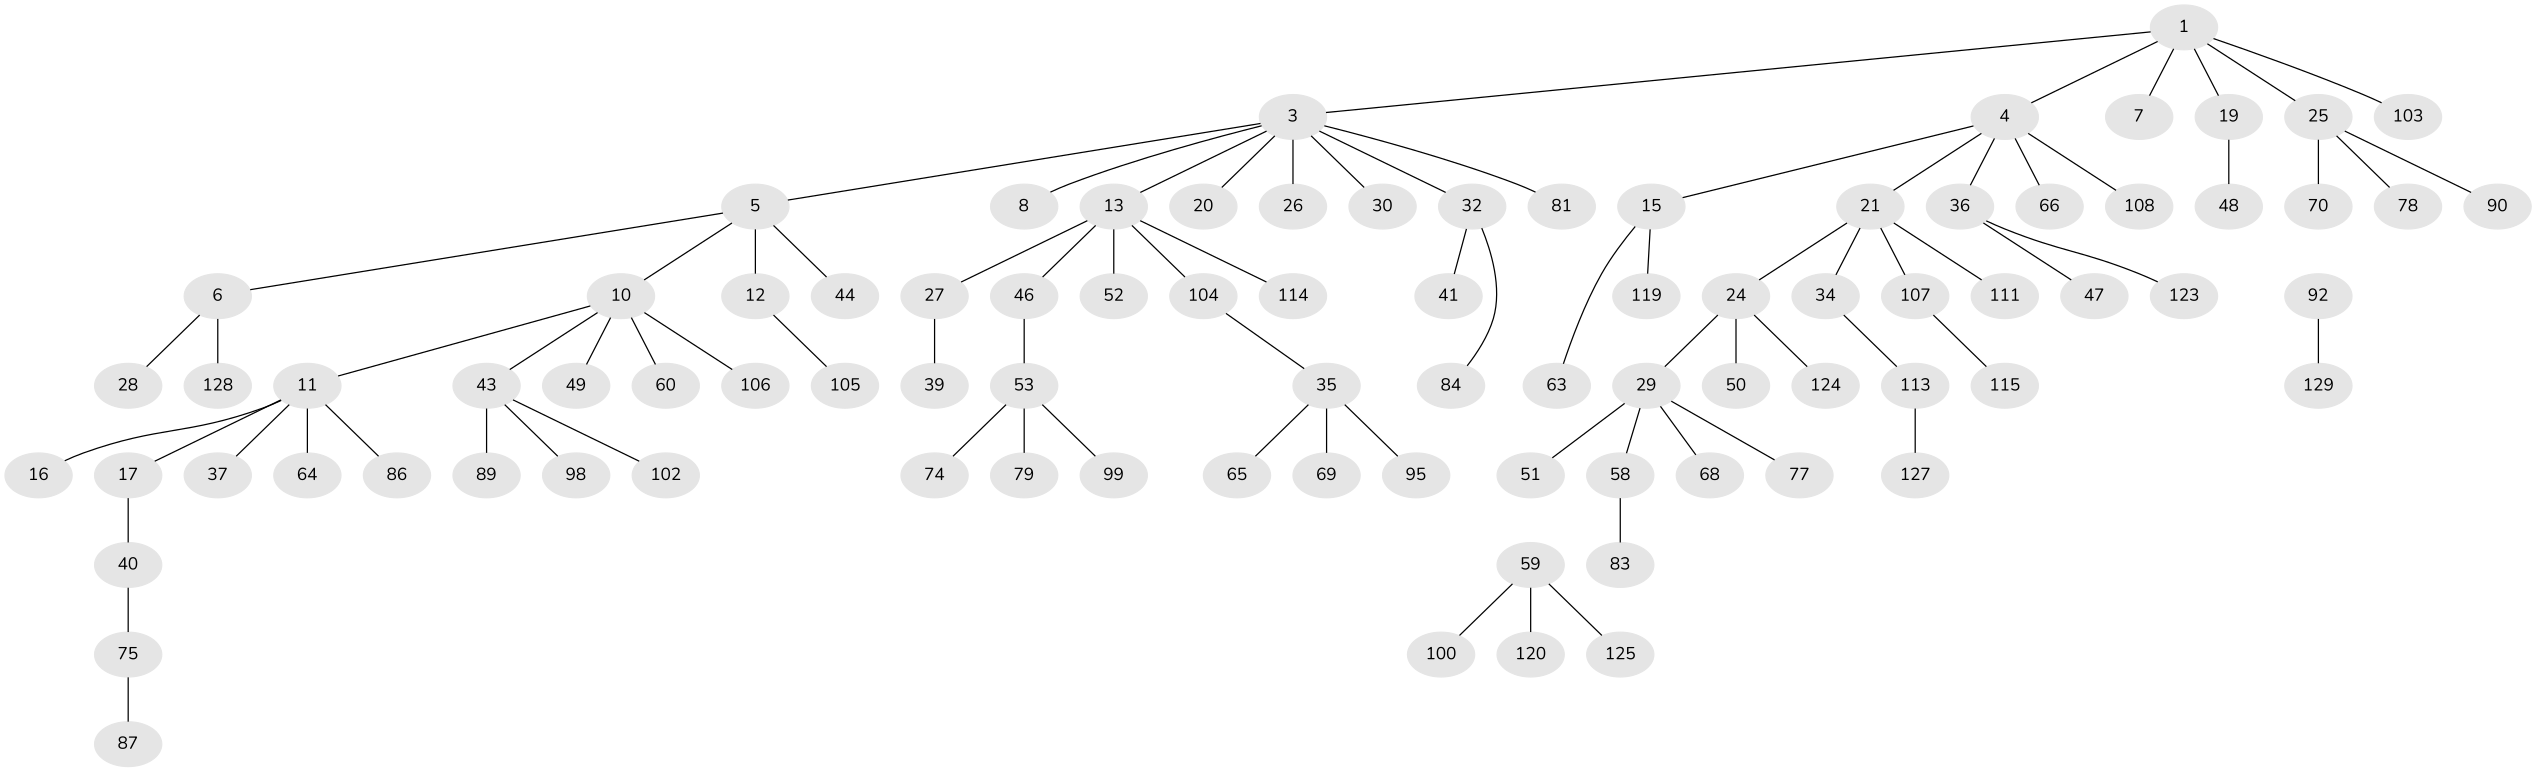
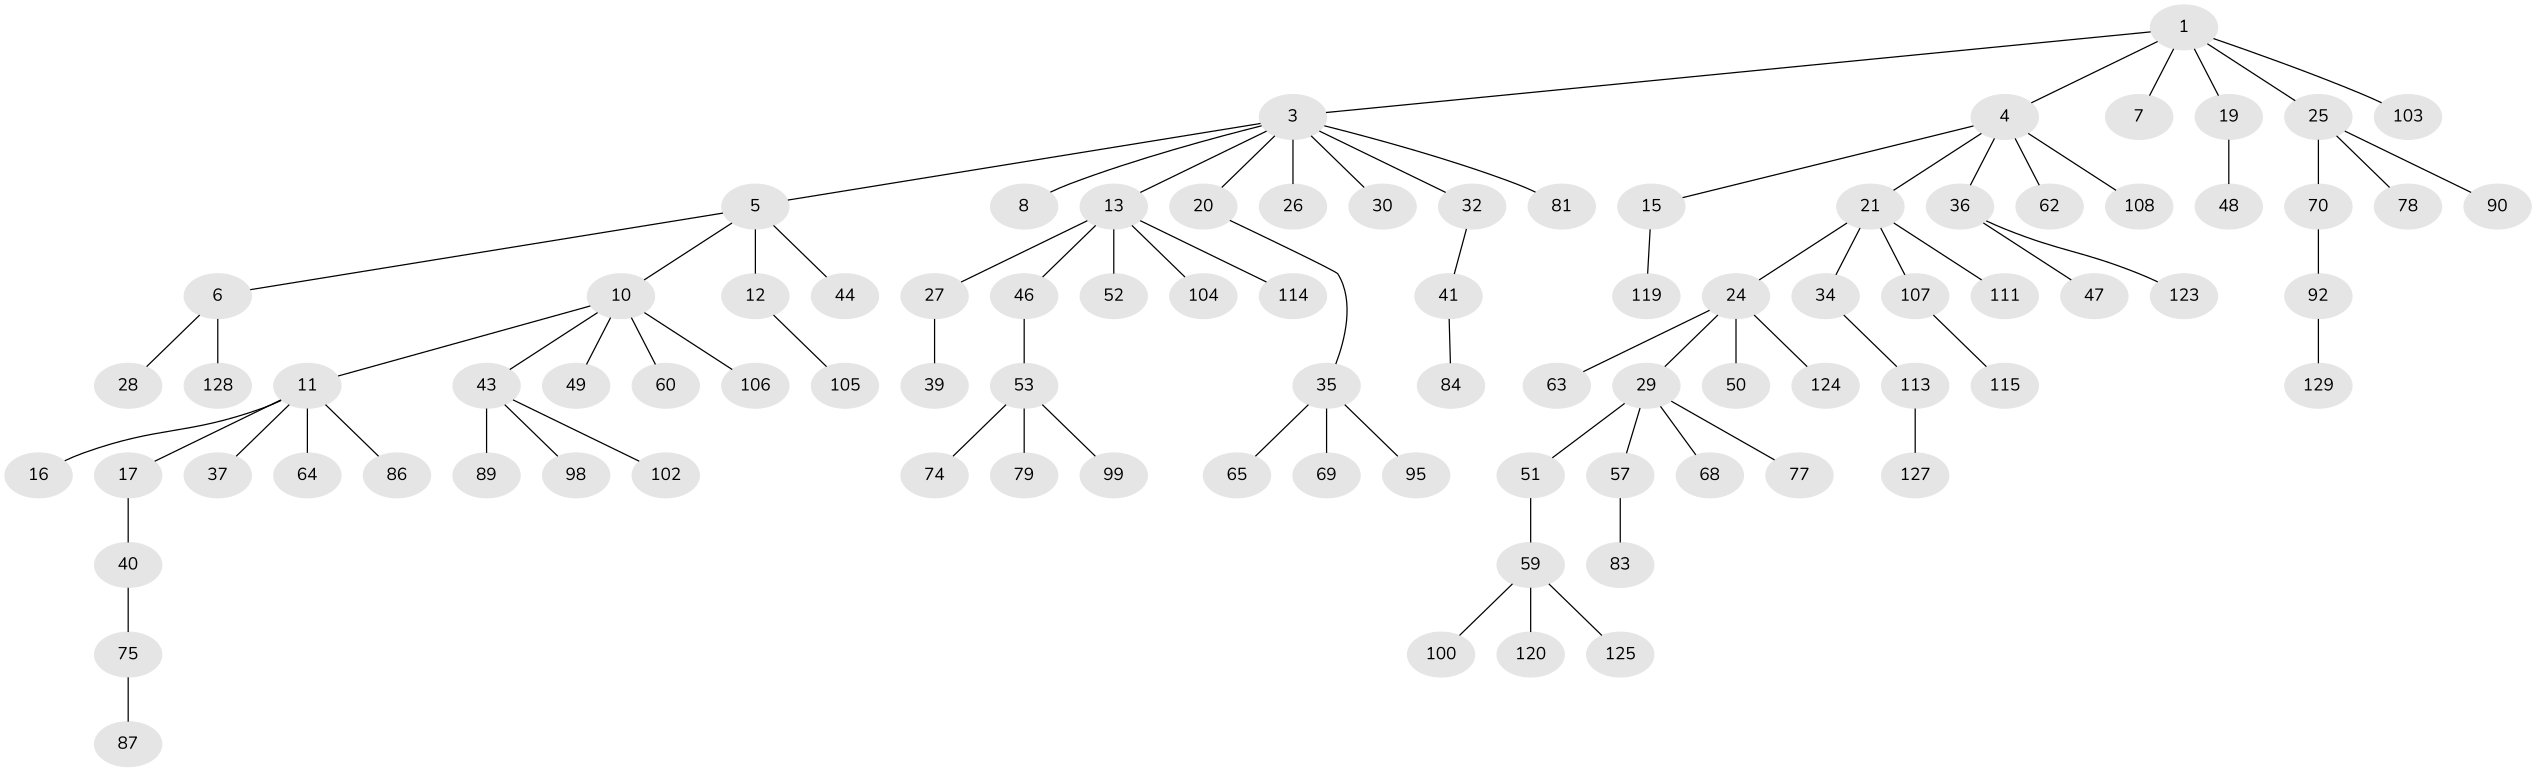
(2050, 207) -> (2050, 207)
none -> (2318, 252)
(1592, 291) -> (1646, 341)
(1496, 300) -> (1450, 341)
(1265, 341) -> (1326, 267)
(1620, 475) -> (1620, 475)
none -> (1531, 520)
